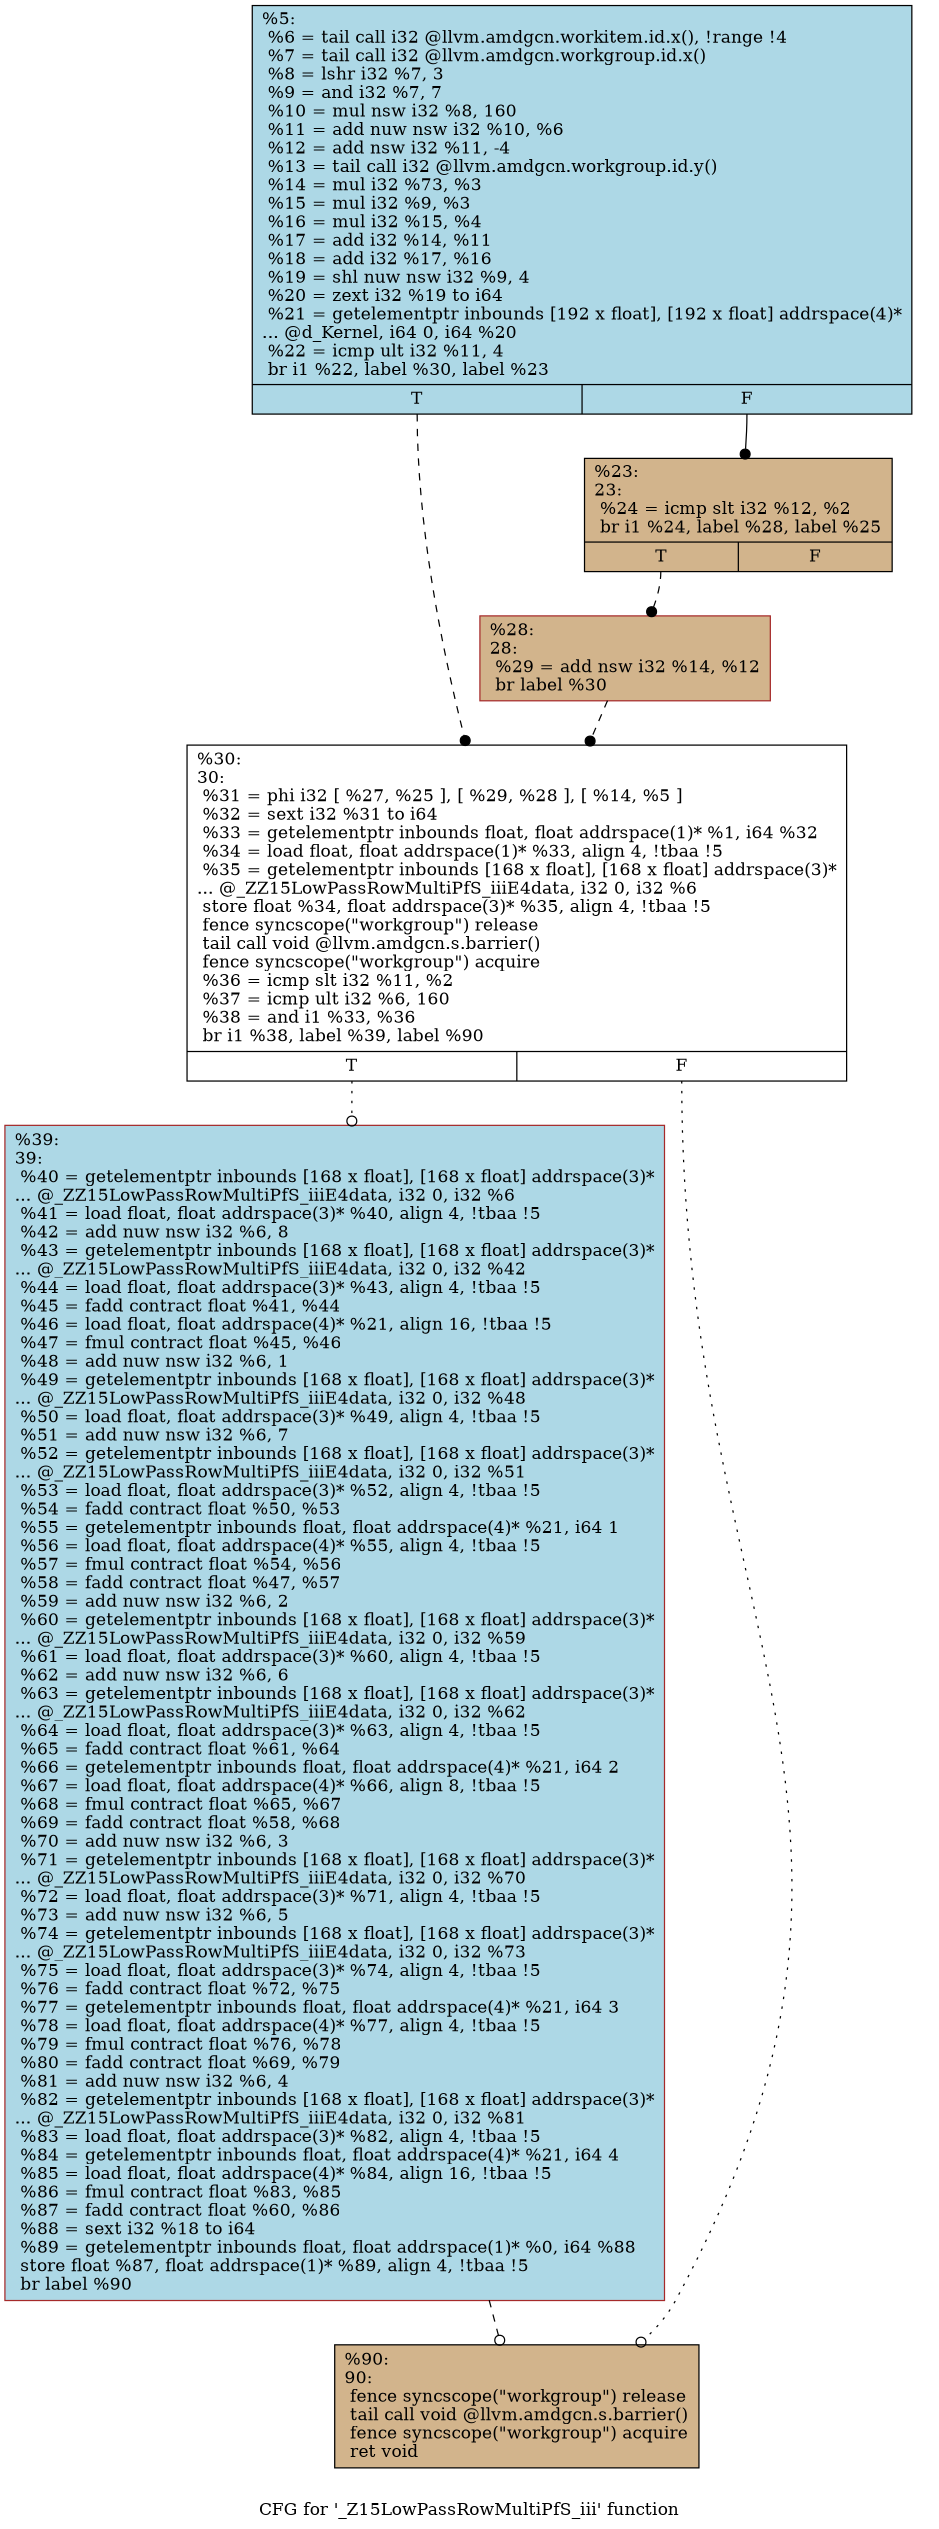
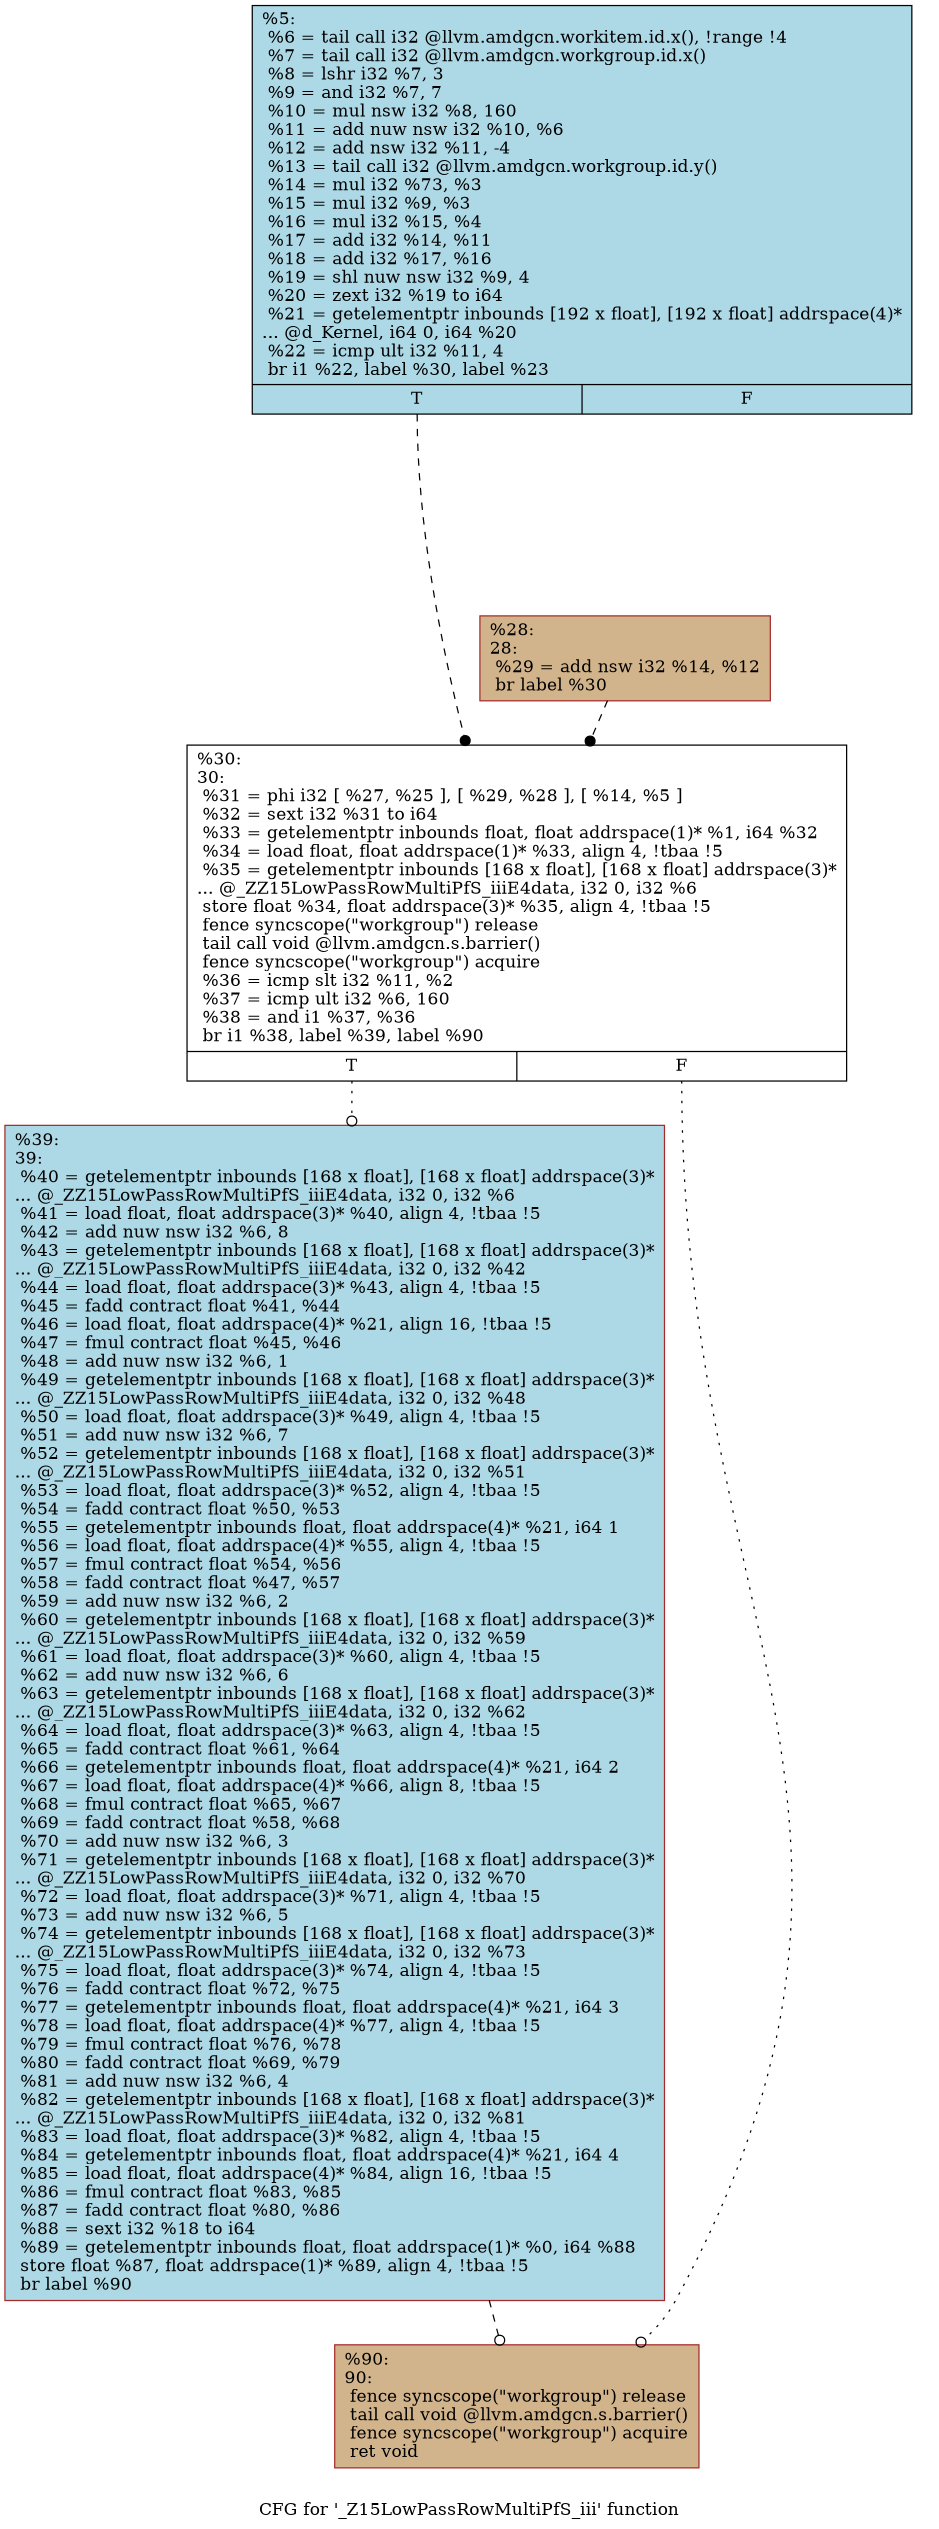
(738, 515) -> none
(306, 1018) -> (306, 1018)
(178, 2211) -> (178, 2211)
(517, 2406) -> (517, 2406)
